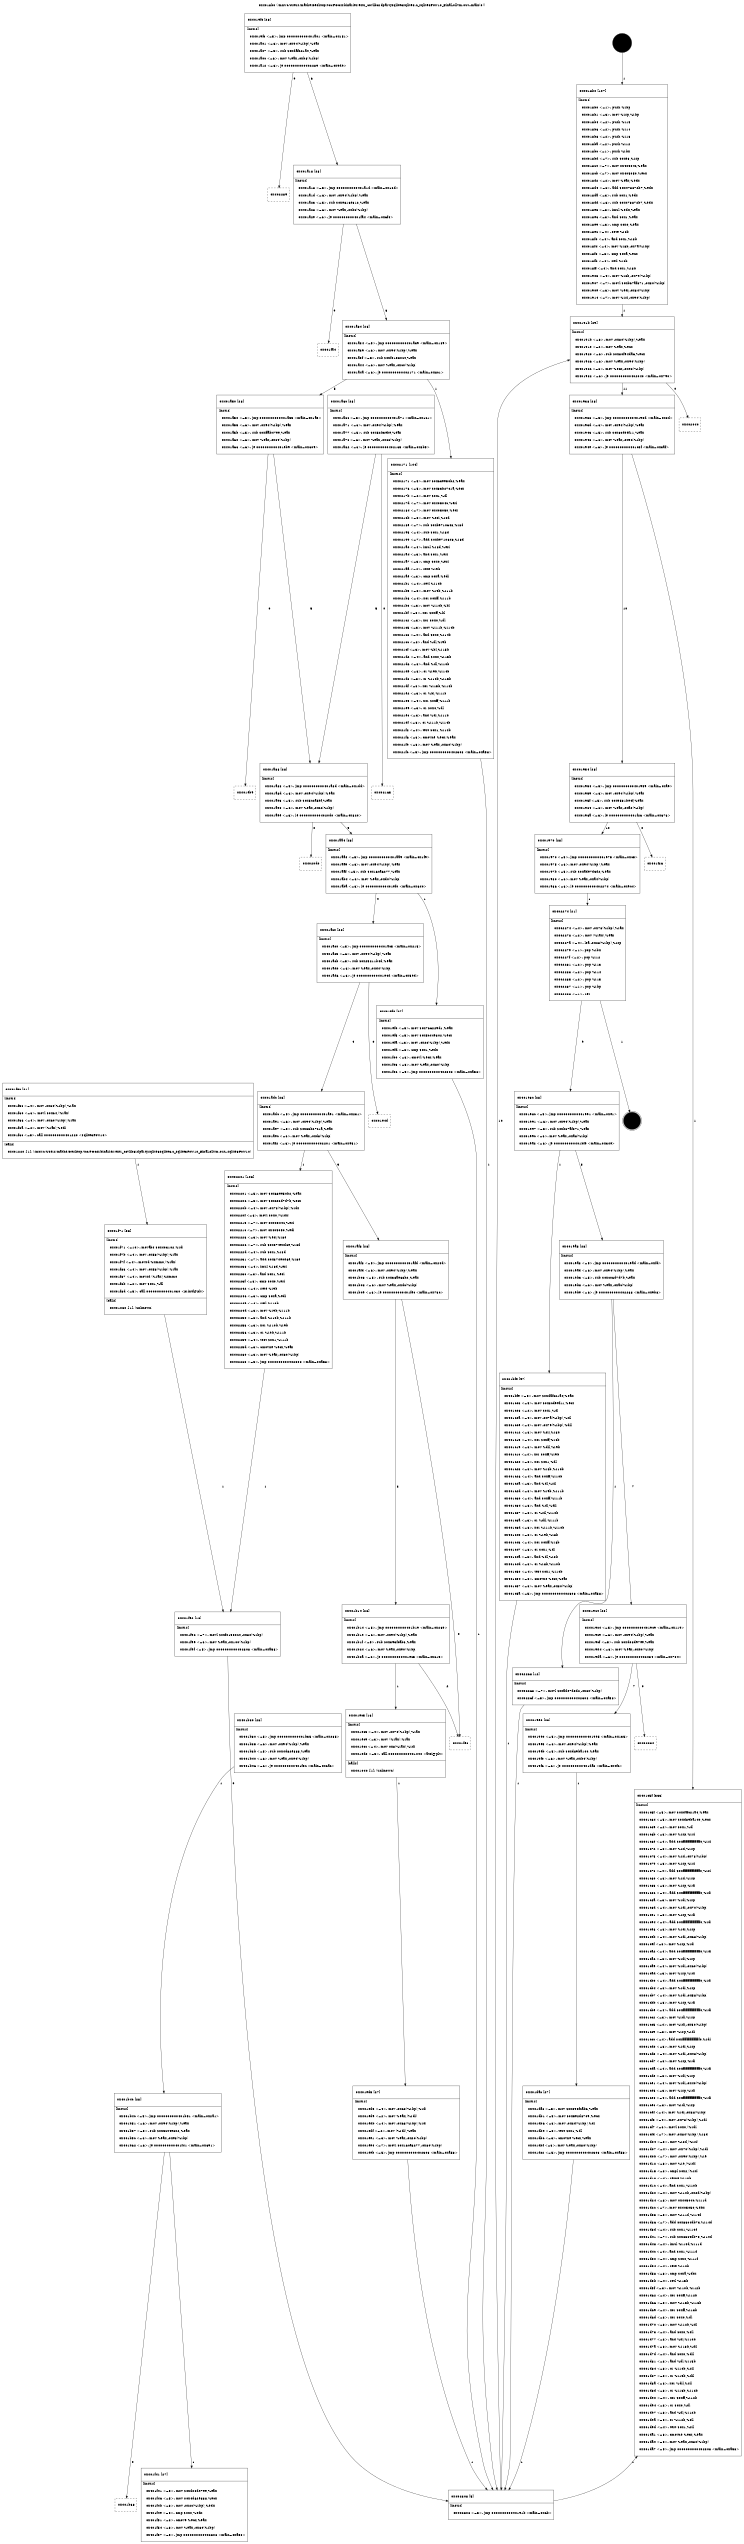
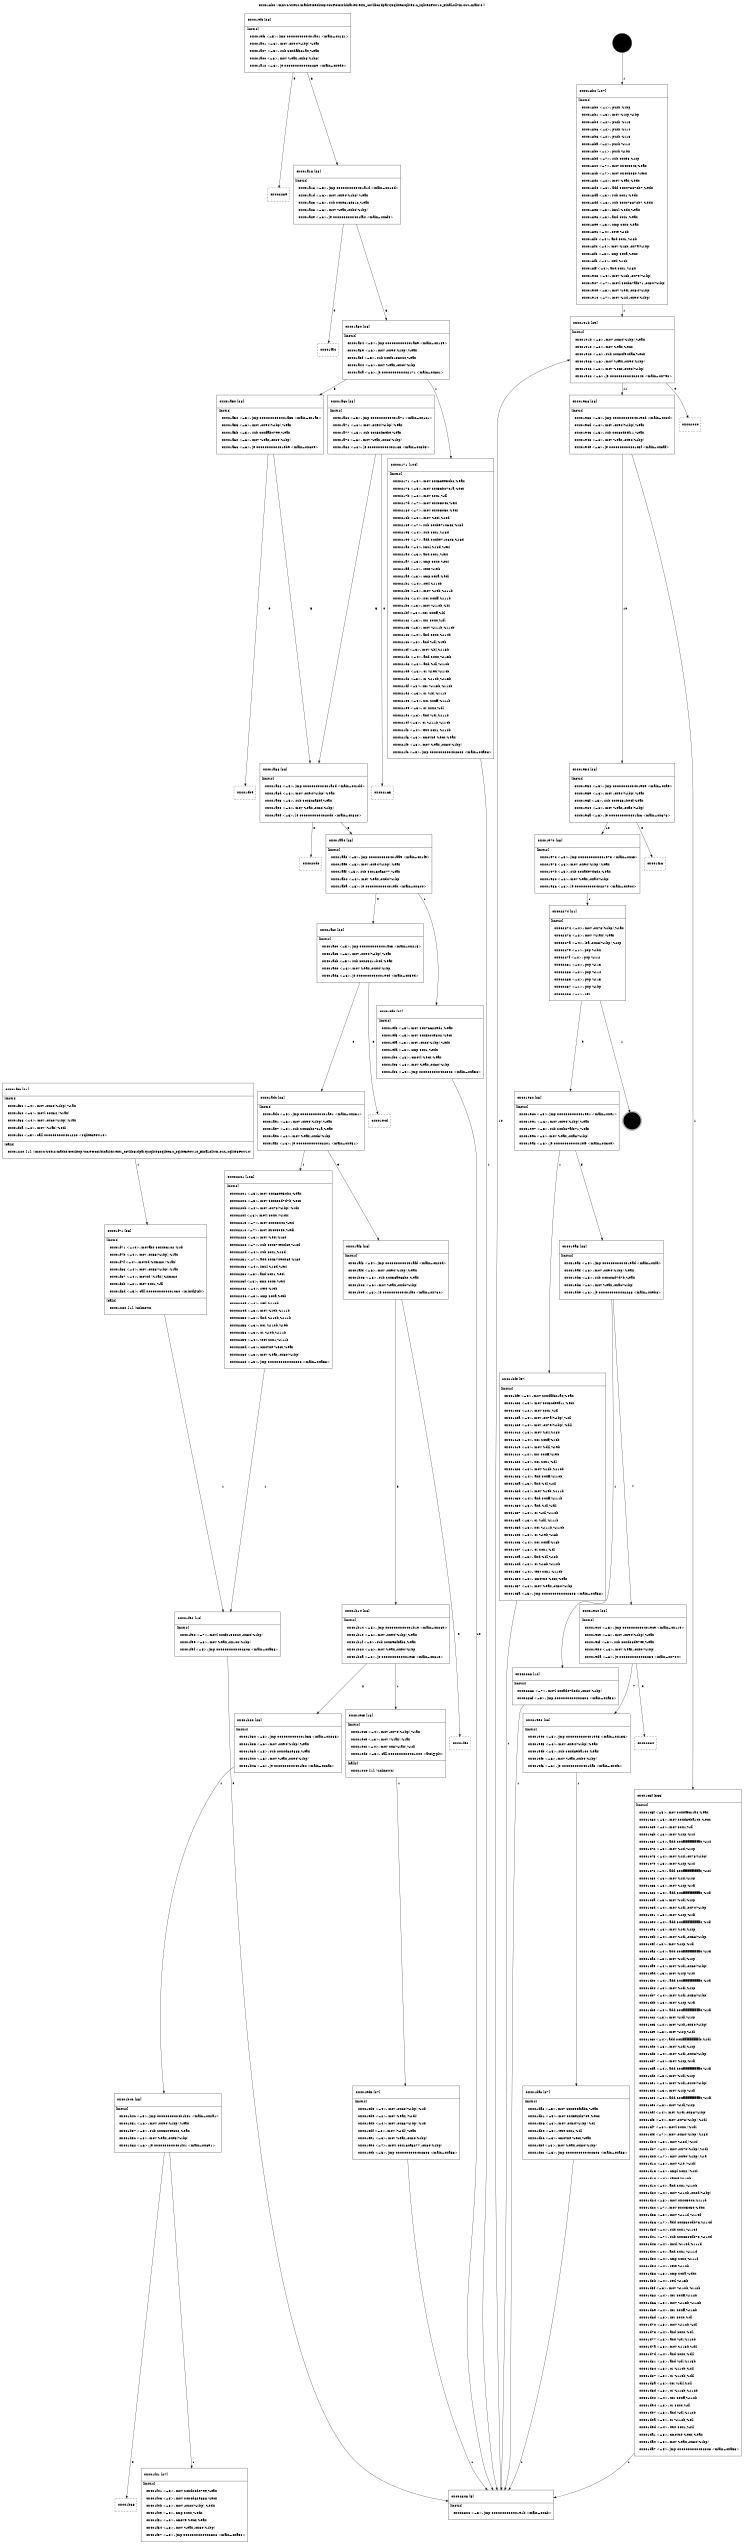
(478, 1634) -> (478, 1634)
(441, 1697) -> (343, 1688)
(599, 2487) -> (599, 2482)
